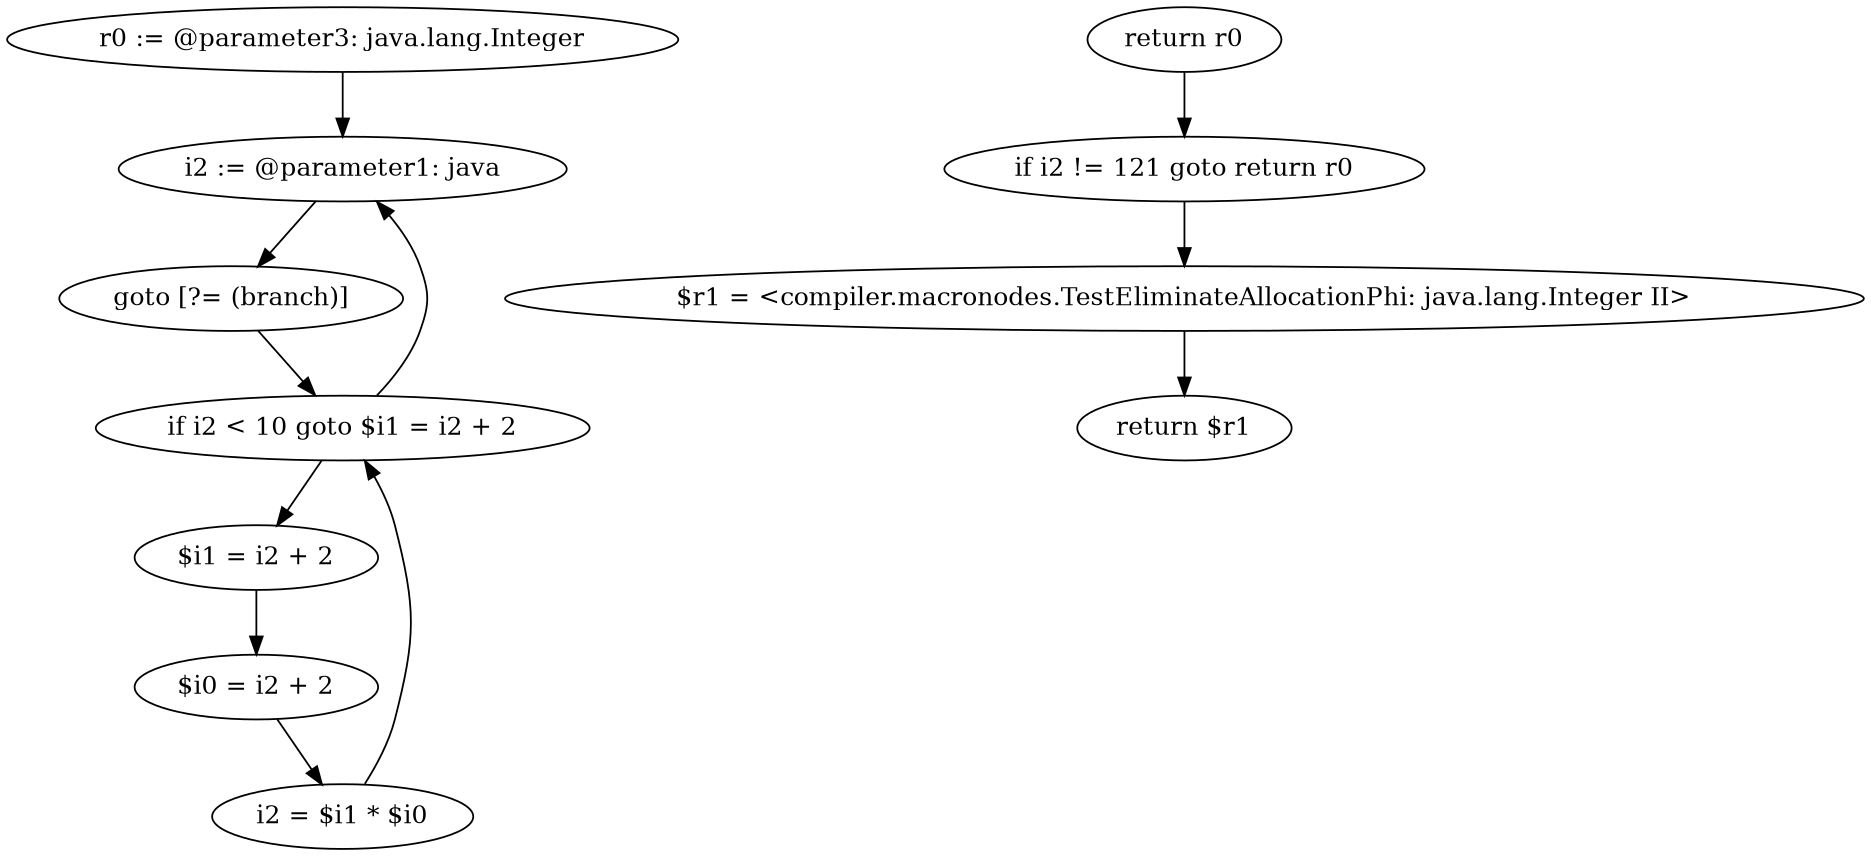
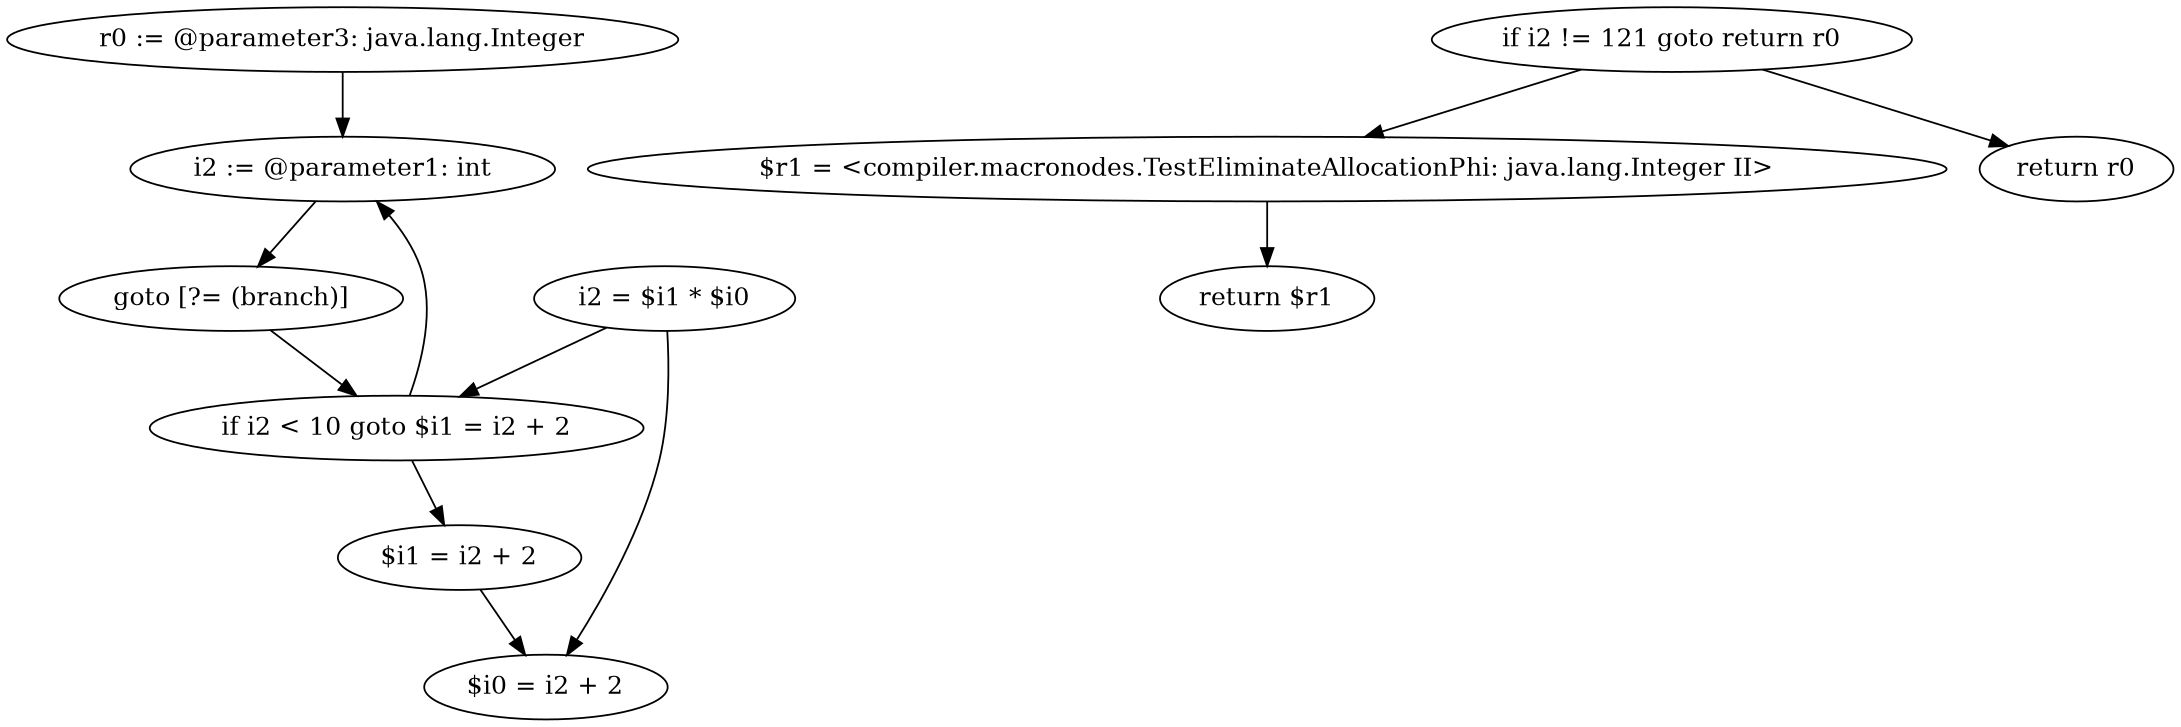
(1184, 95) -> (1877, 105)
(343, 169) -> (343, 169)
(294, 744) -> (650, 493)
